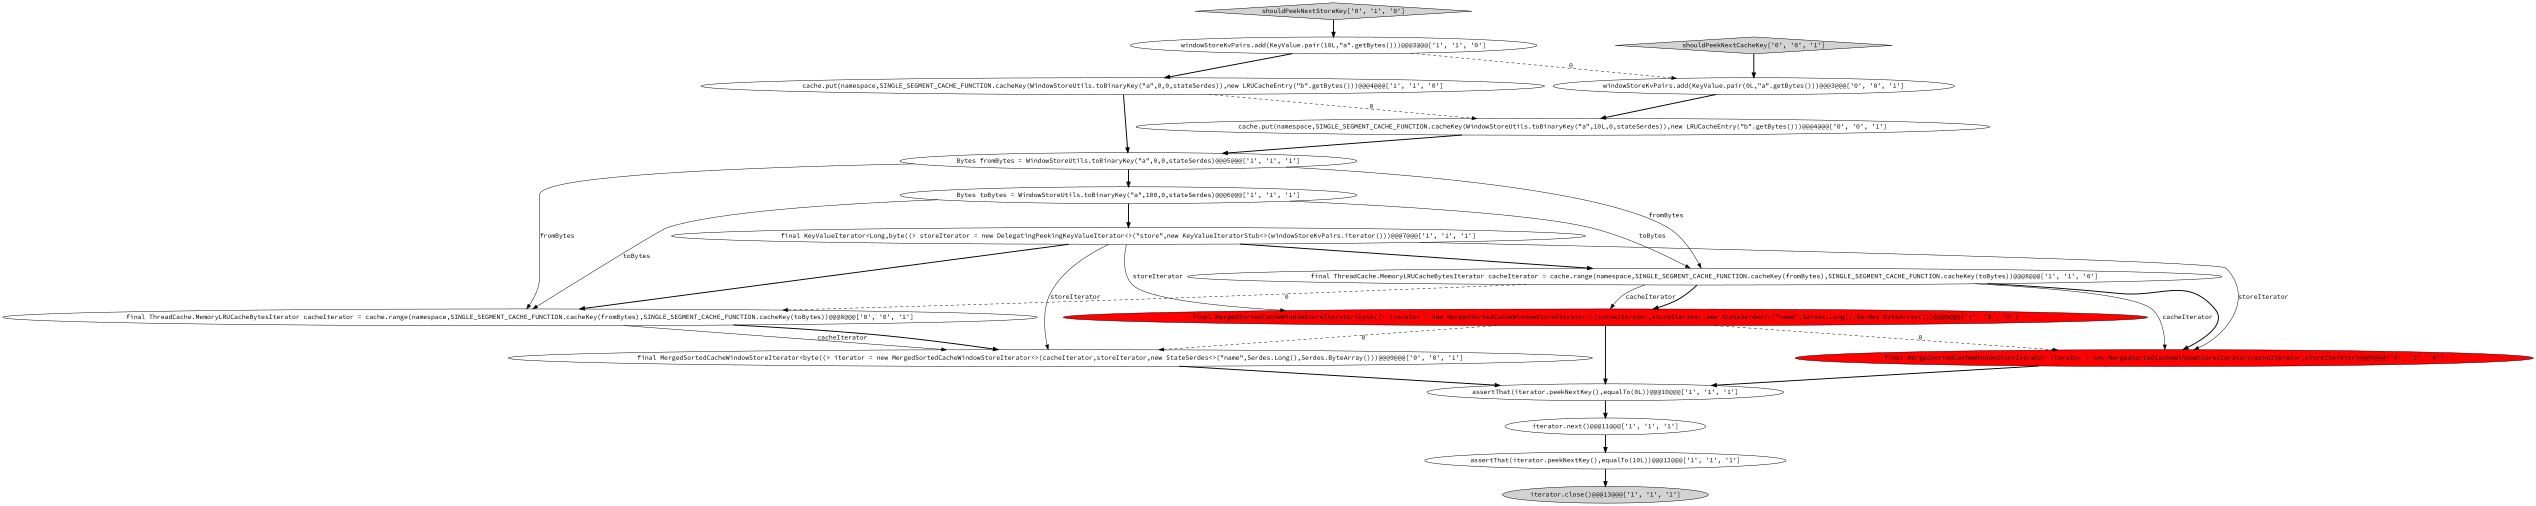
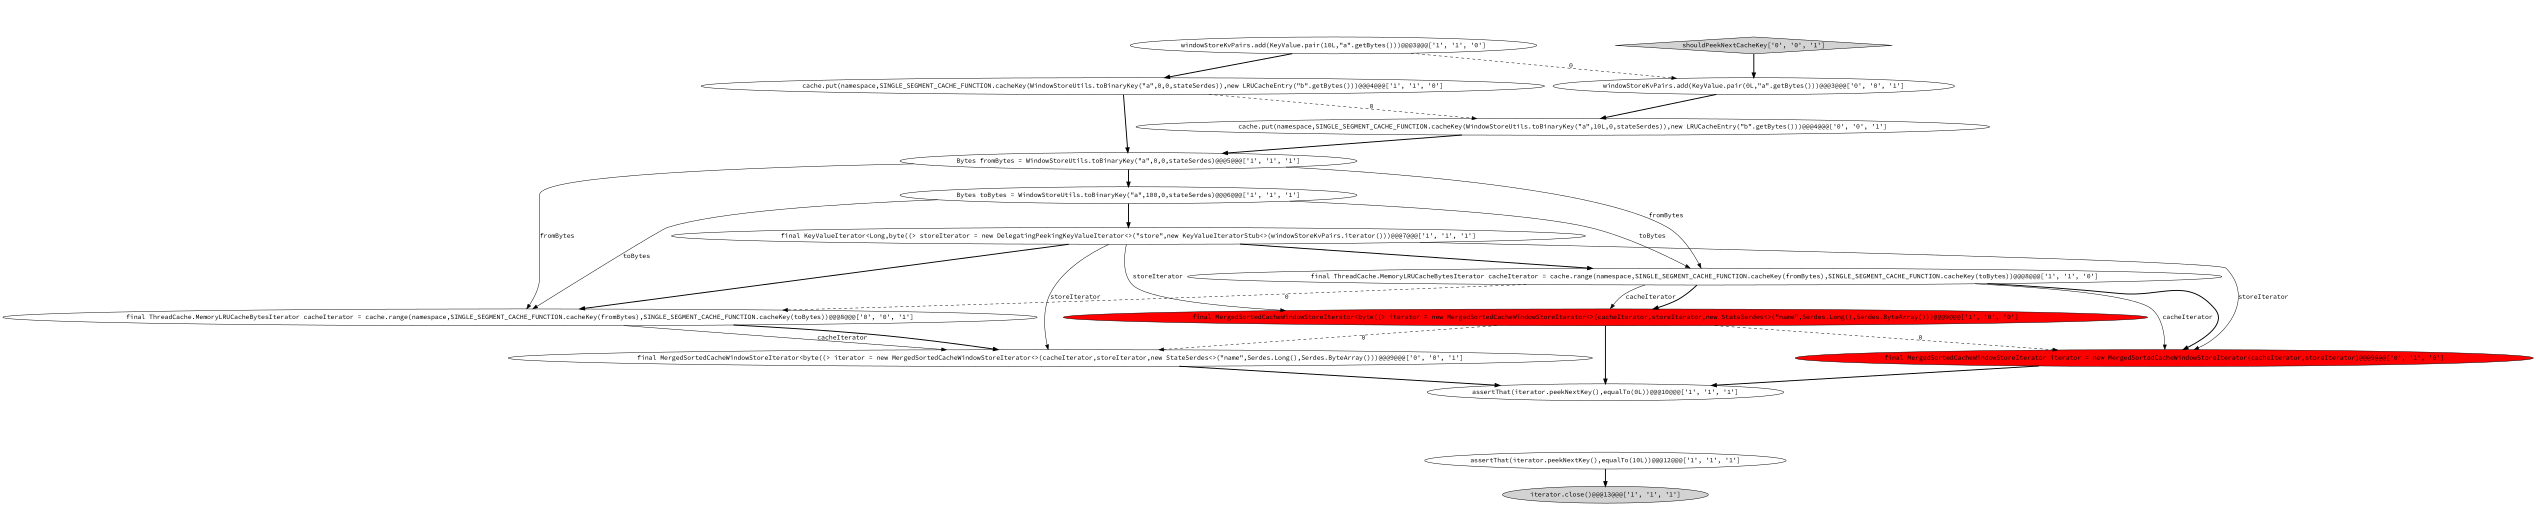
(1333, 11) -> none
(1605, 426) -> none
